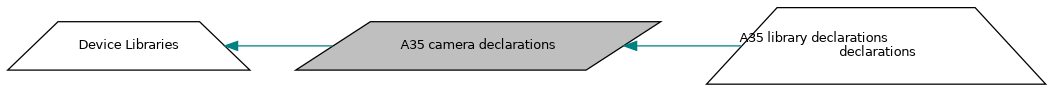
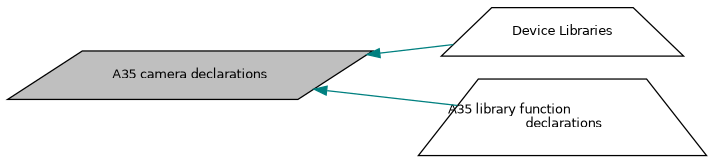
(285, 46) -> (417, 49)
(876, 46) -> (562, 117)
